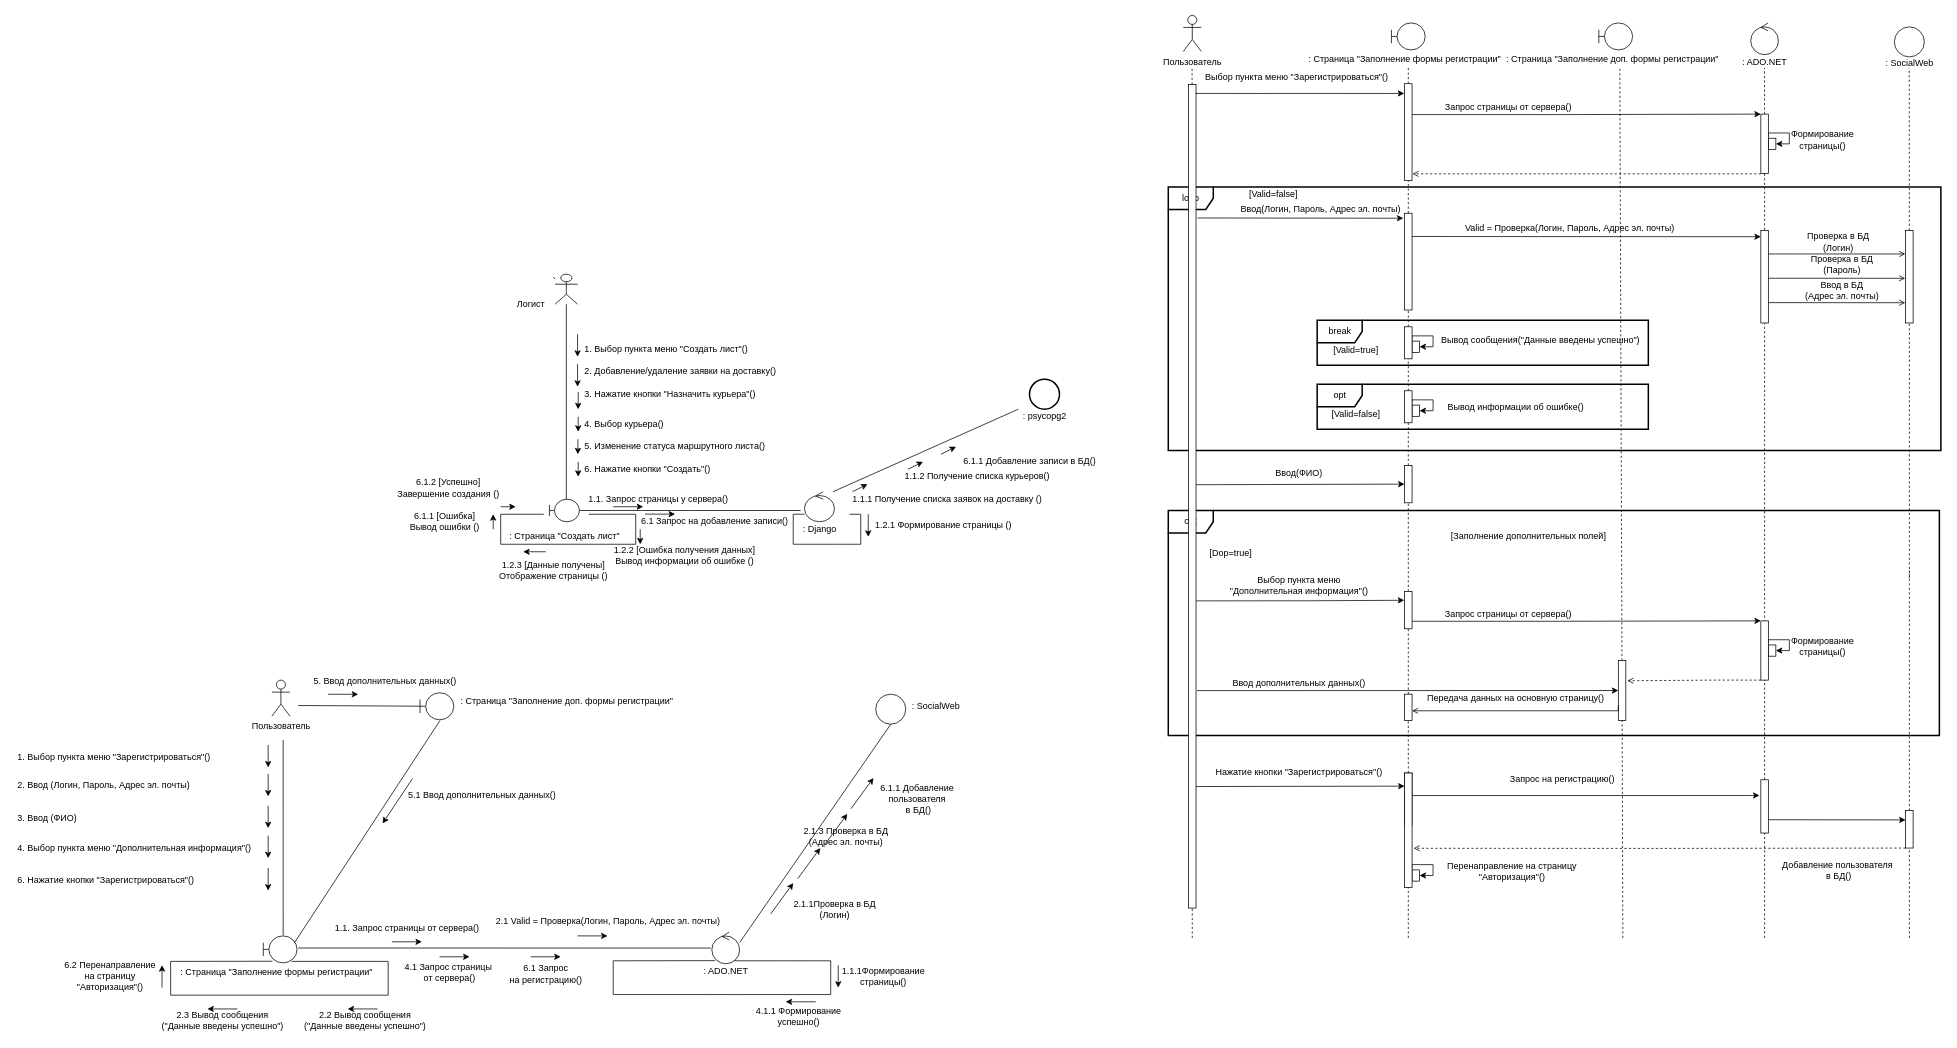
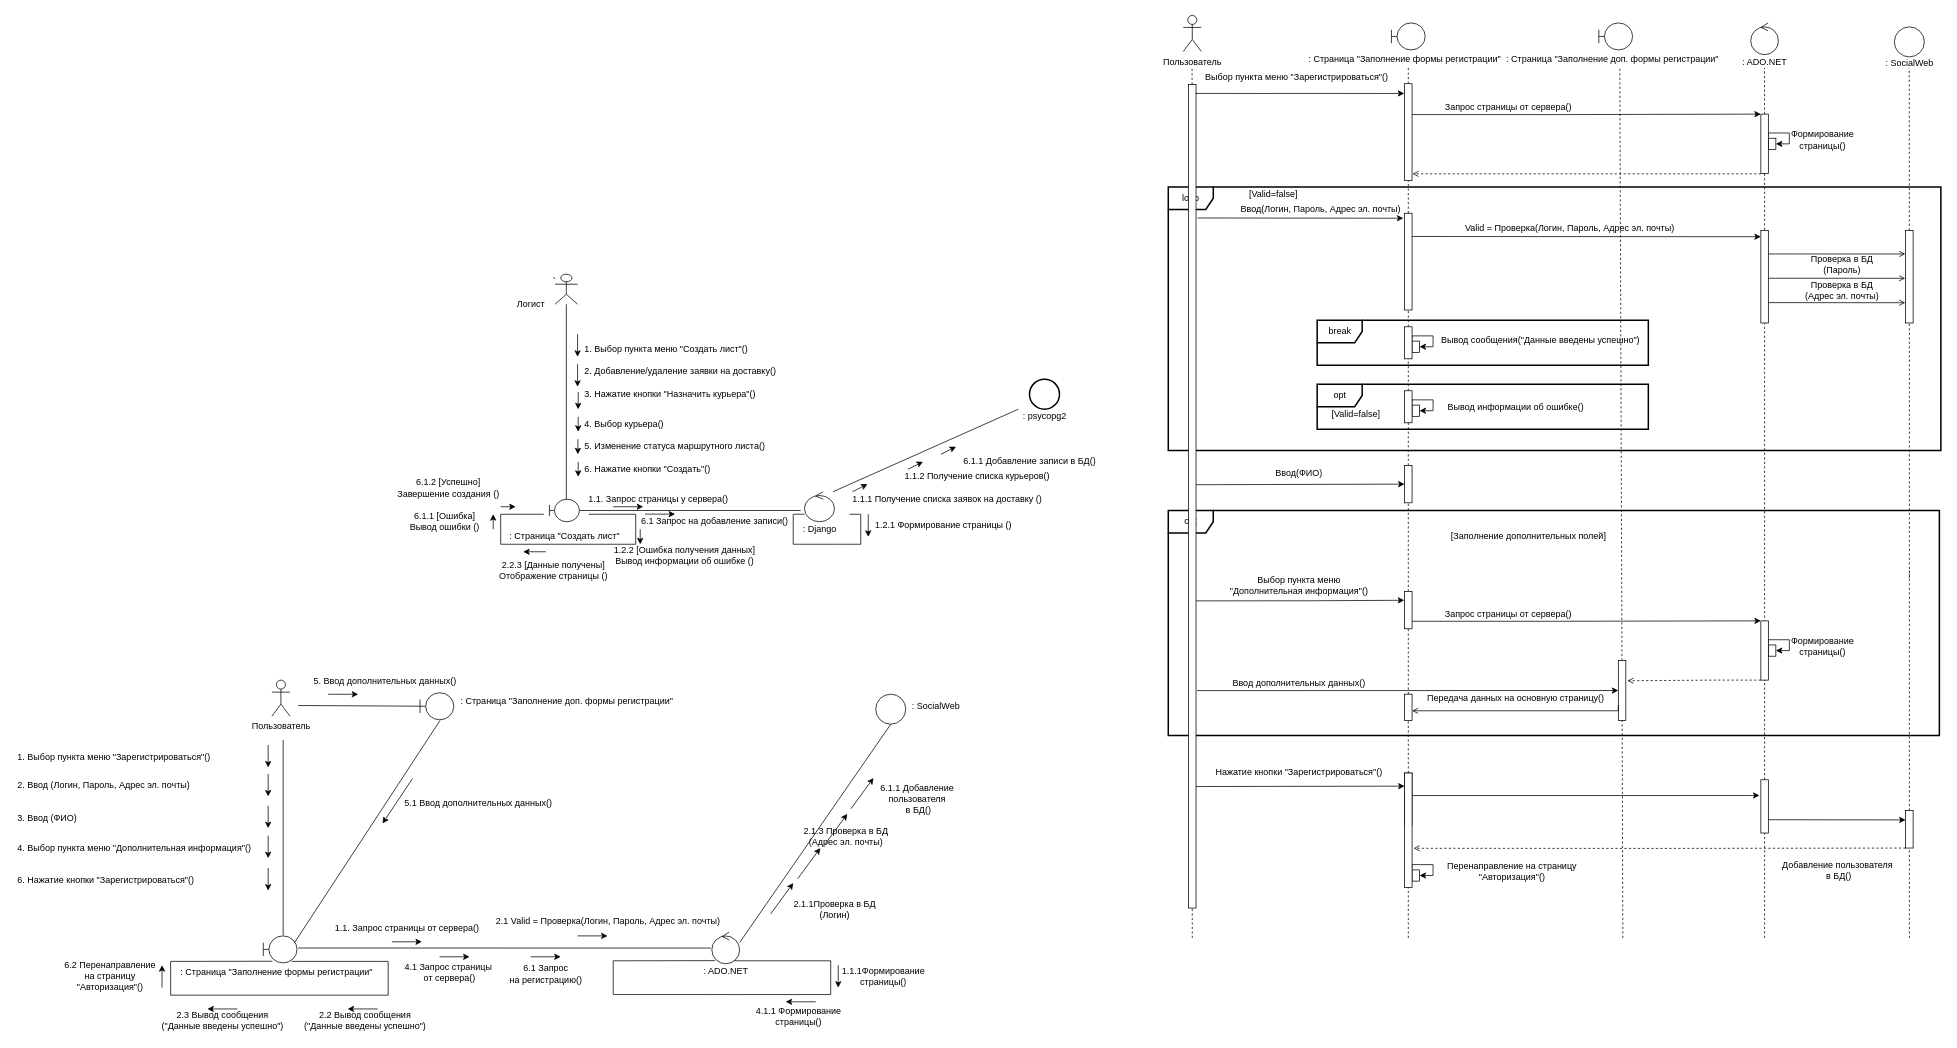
(1838, 242) -> none
(1842, 291) -> (1842, 291)
(1356, 351) -> none
(1230, 553) -> none
(554, 570) -> (554, 570)
(1562, 779) -> none
(486, 796) -> (482, 803)
(799, 1017) -> (799, 1017)
